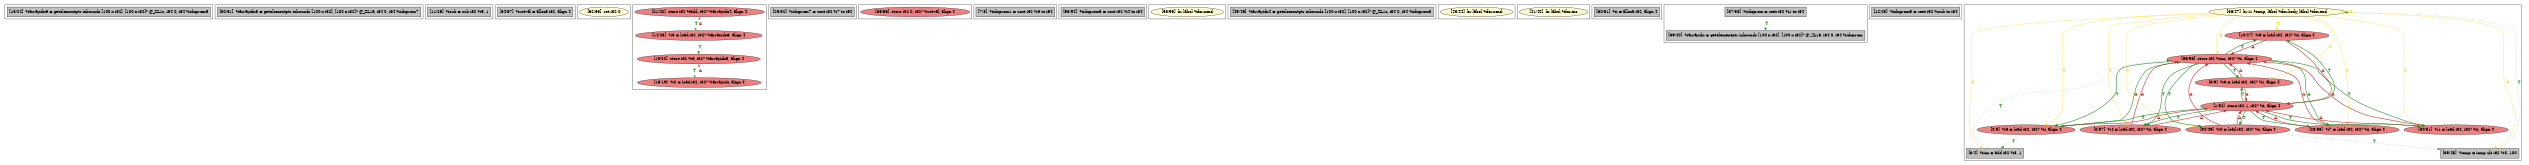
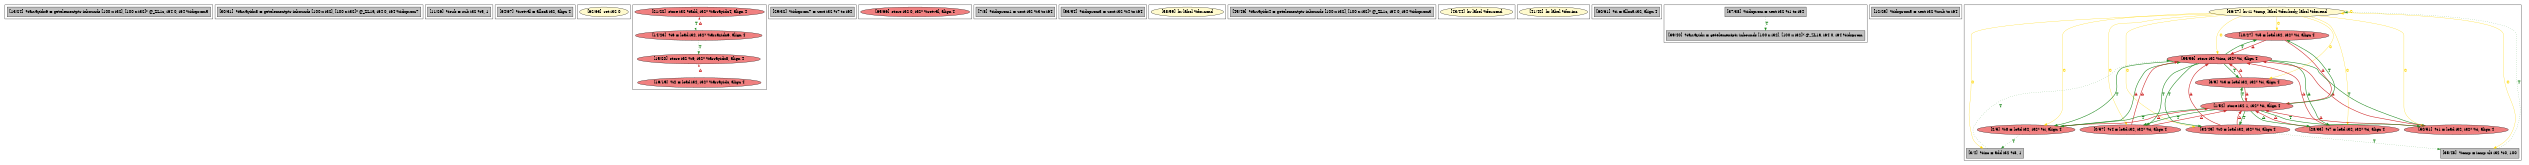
(693, 70) -> none
(2264, 118) -> (2264, 118)
